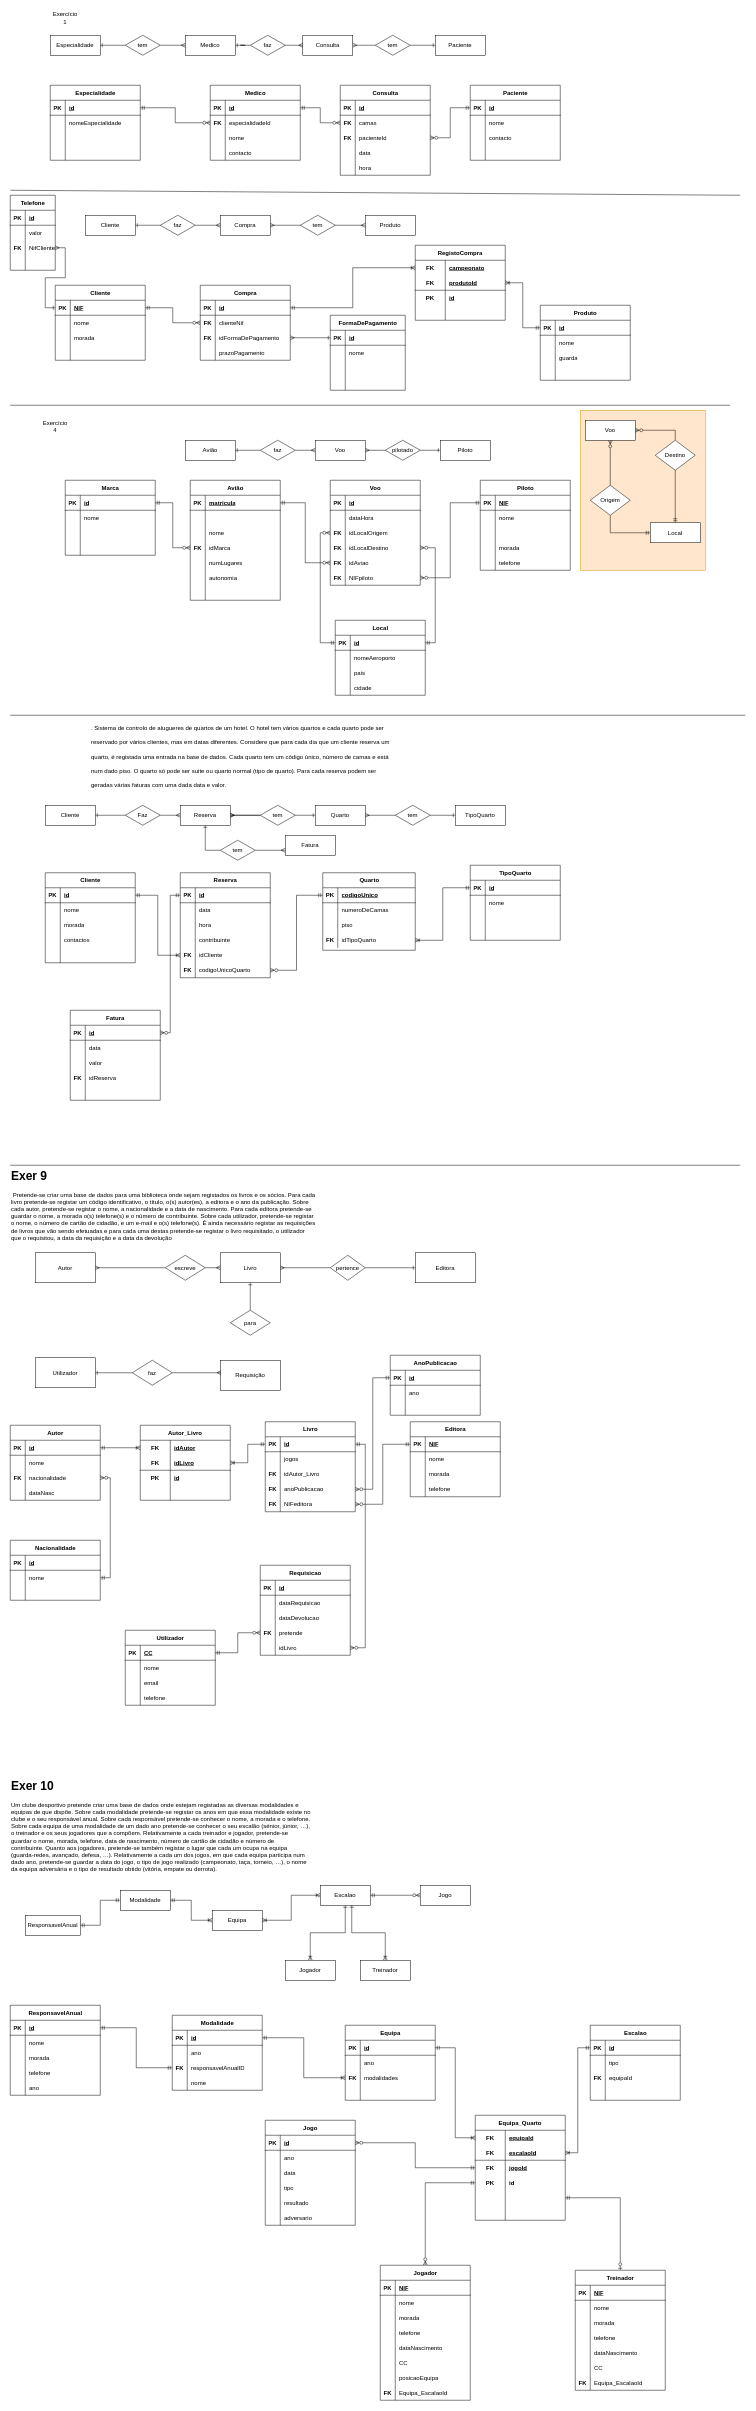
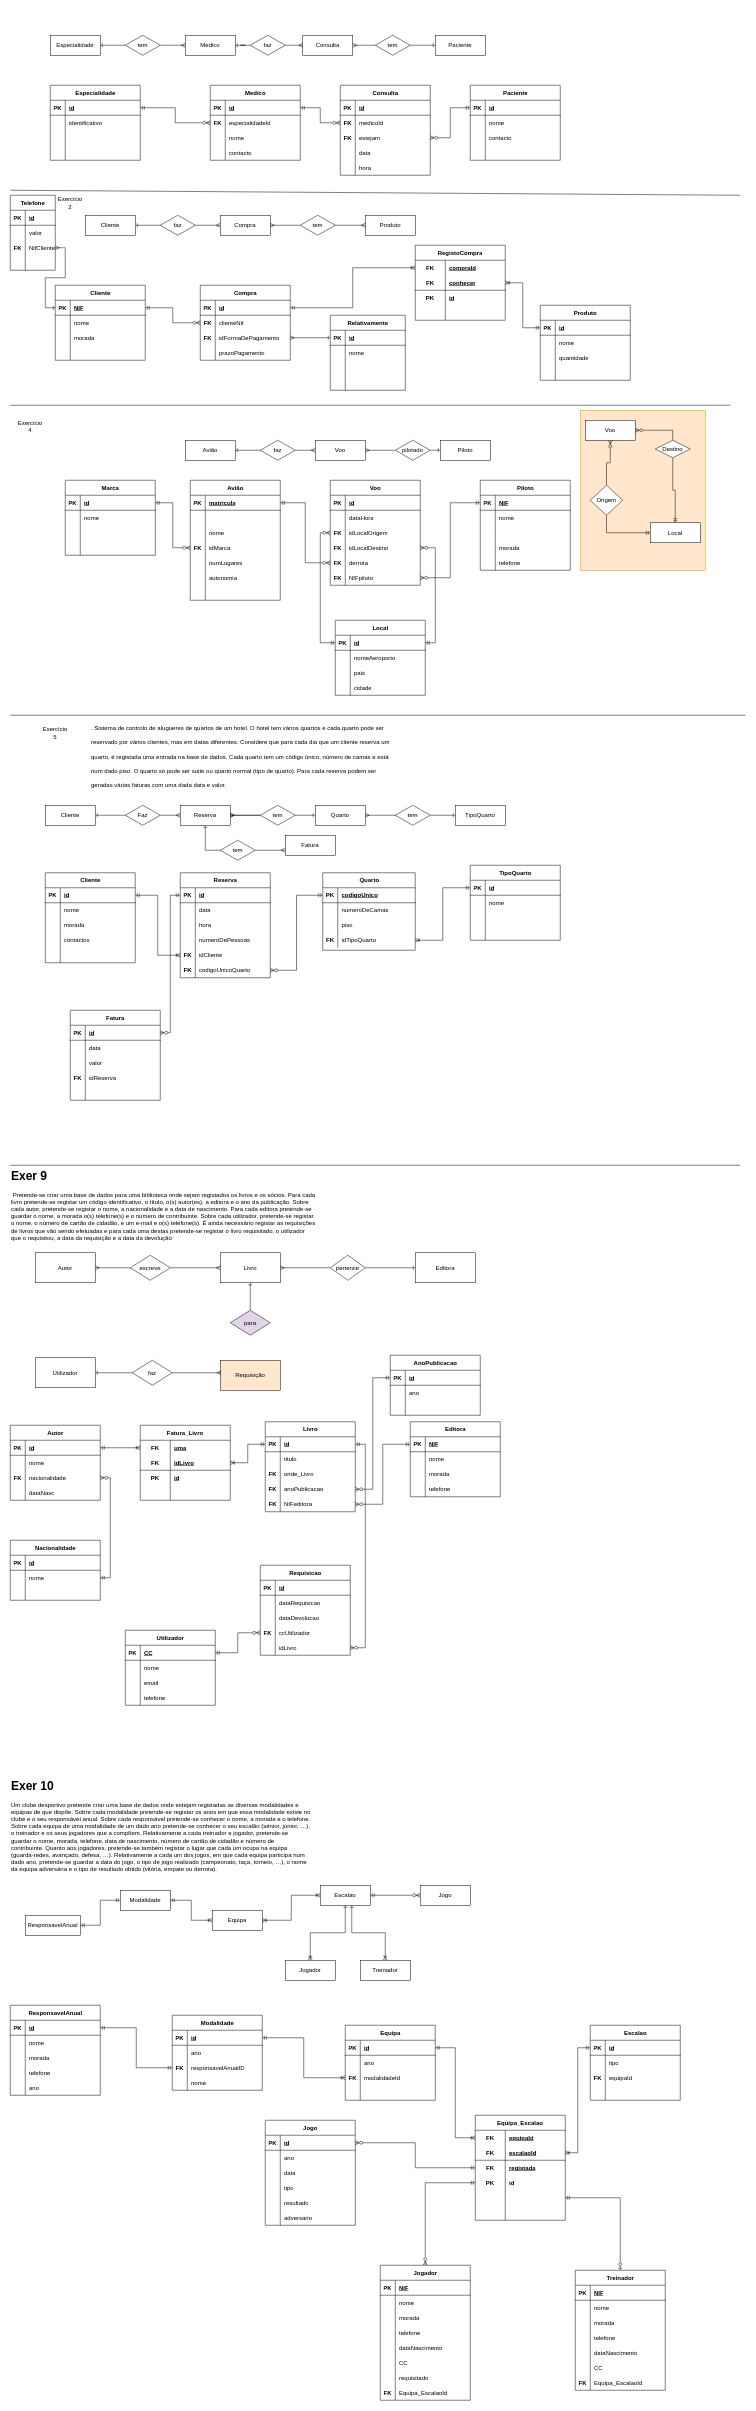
(65, 18) -> none
(95, 123) -> (90, 123)
(368, 123) -> (372, 123)
(375, 138) -> (371, 138)
none -> (70, 203)
(466, 268) -> (463, 268)
(464, 283) -> (463, 283)
(368, 323) -> (368, 323)
(569, 358) -> (575, 358)
(55, 426) -> (30, 426)
(403, 450) -> (413, 450)
(675, 455) -> (673, 449)
(610, 500) -> (607, 500)
(359, 563) -> (361, 563)
none -> (55, 733)
(218, 940) -> (224, 940)
(185, 1268) -> (150, 1268)
(250, 1323) -> (250, 1323)
(250, 1375) -> (250, 1375)
(185, 1433) -> (185, 1433)
(185, 1448) -> (179, 1448)
(293, 1459) -> (293, 1459)
(305, 1474) -> (300, 1474)
(293, 1633) -> (297, 1633)
(381, 2078) -> (383, 2078)
(520, 2123) -> (520, 2123)
(519, 2168) -> (524, 2168)
(420, 2378) -> (416, 2378)
